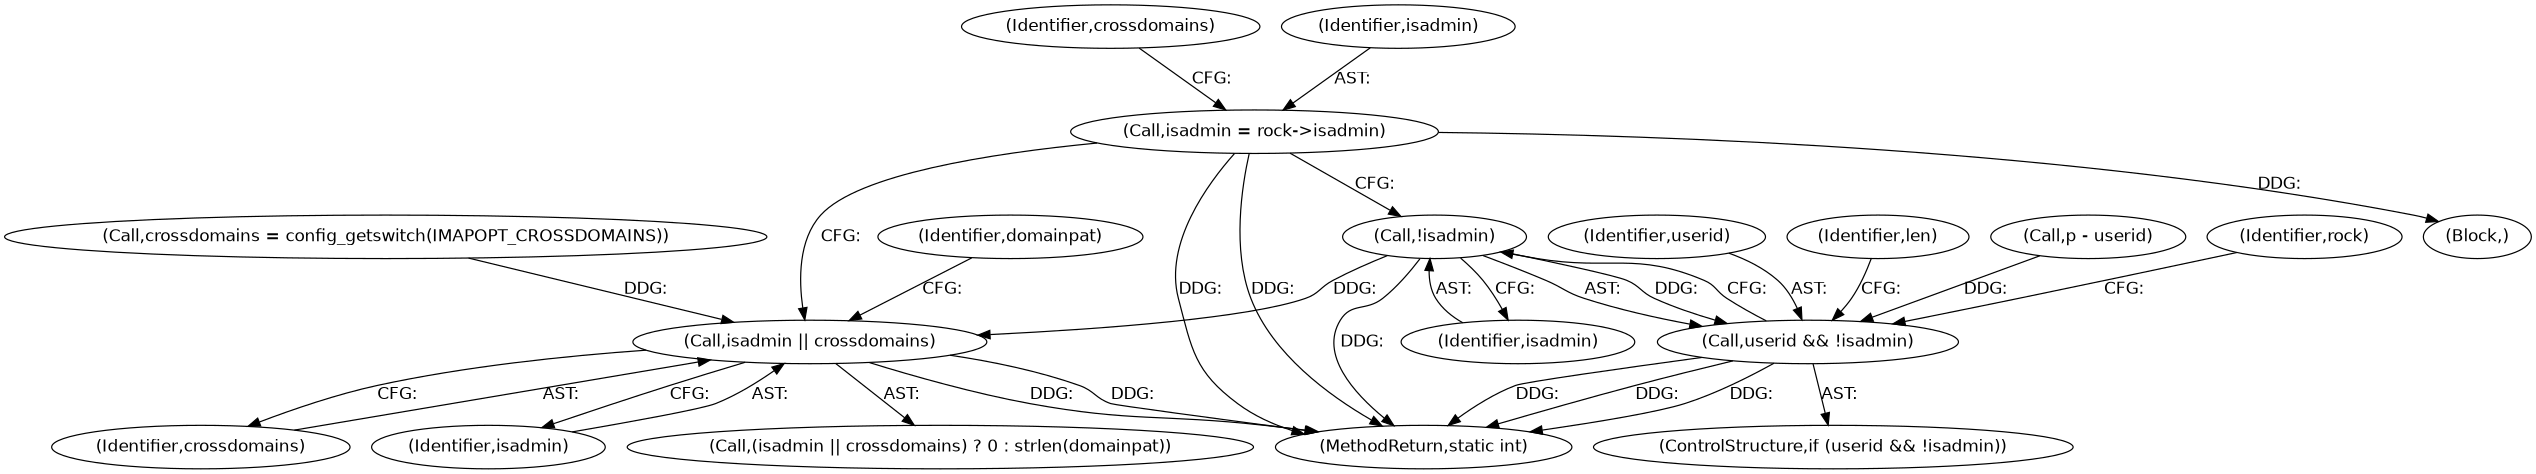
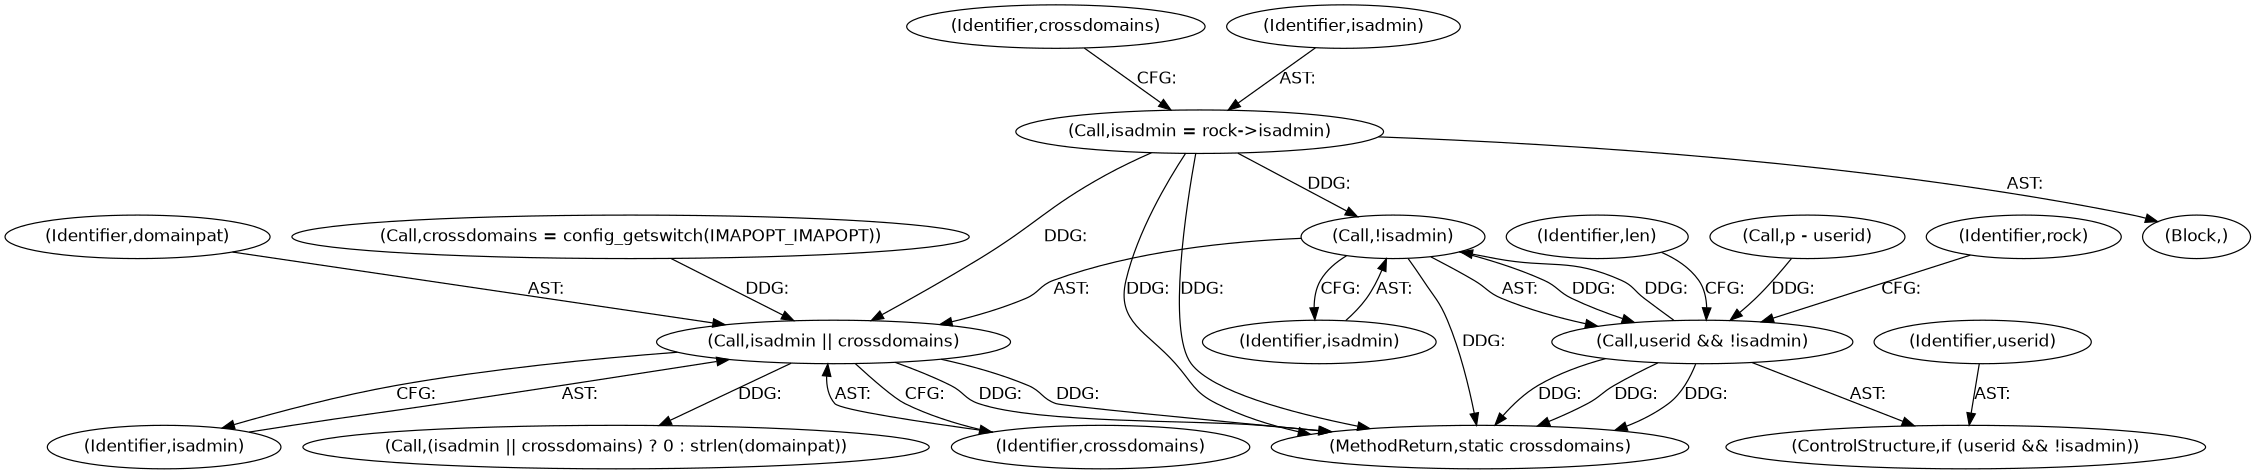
(1378, 184) -> (1332, 184)
(2282, 184) -> (2028, 184)
(386, 237) -> (631, 237)
(844, 237) -> (1069, 237)
(1769, 274) -> (1975, 388)
(945, 289) -> (549, 289)
(1358, 289) -> (1075, 289)
(1750, 289) -> (1669, 289)
(905, 395) -> (763, 395)
(1424, 447) -> (1480, 447)
